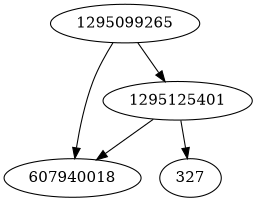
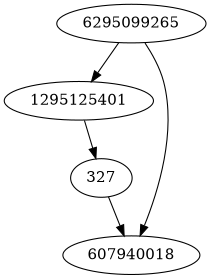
(125, 24) -> (131, 24)
(129, 136) -> (114, 211)
